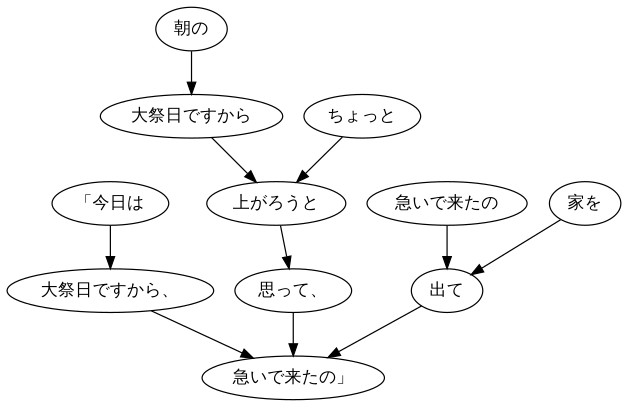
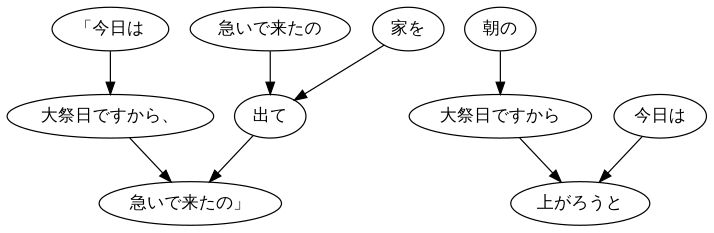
(362, 116) -> (660, 116)
(293, 291) -> none
